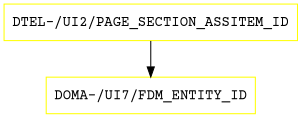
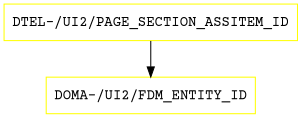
(151, 95) -> (151, 95)
